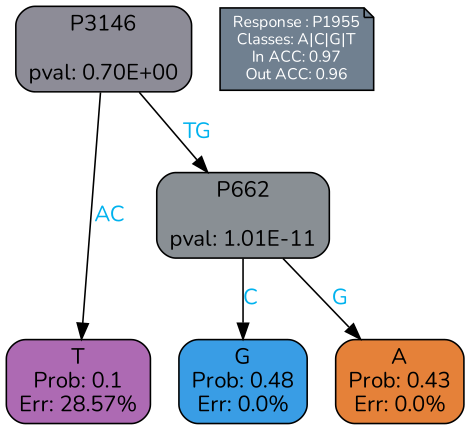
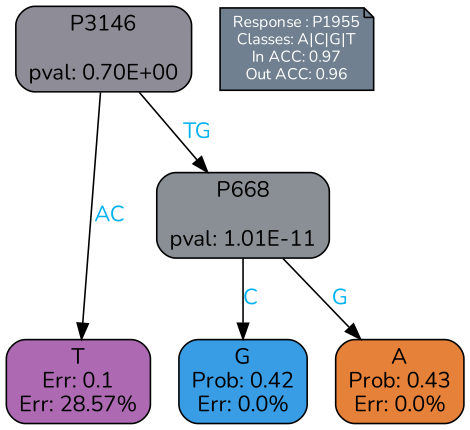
(243, 215) -> (243, 215)
(78, 382) -> (78, 382)
(243, 382) -> (243, 382)
